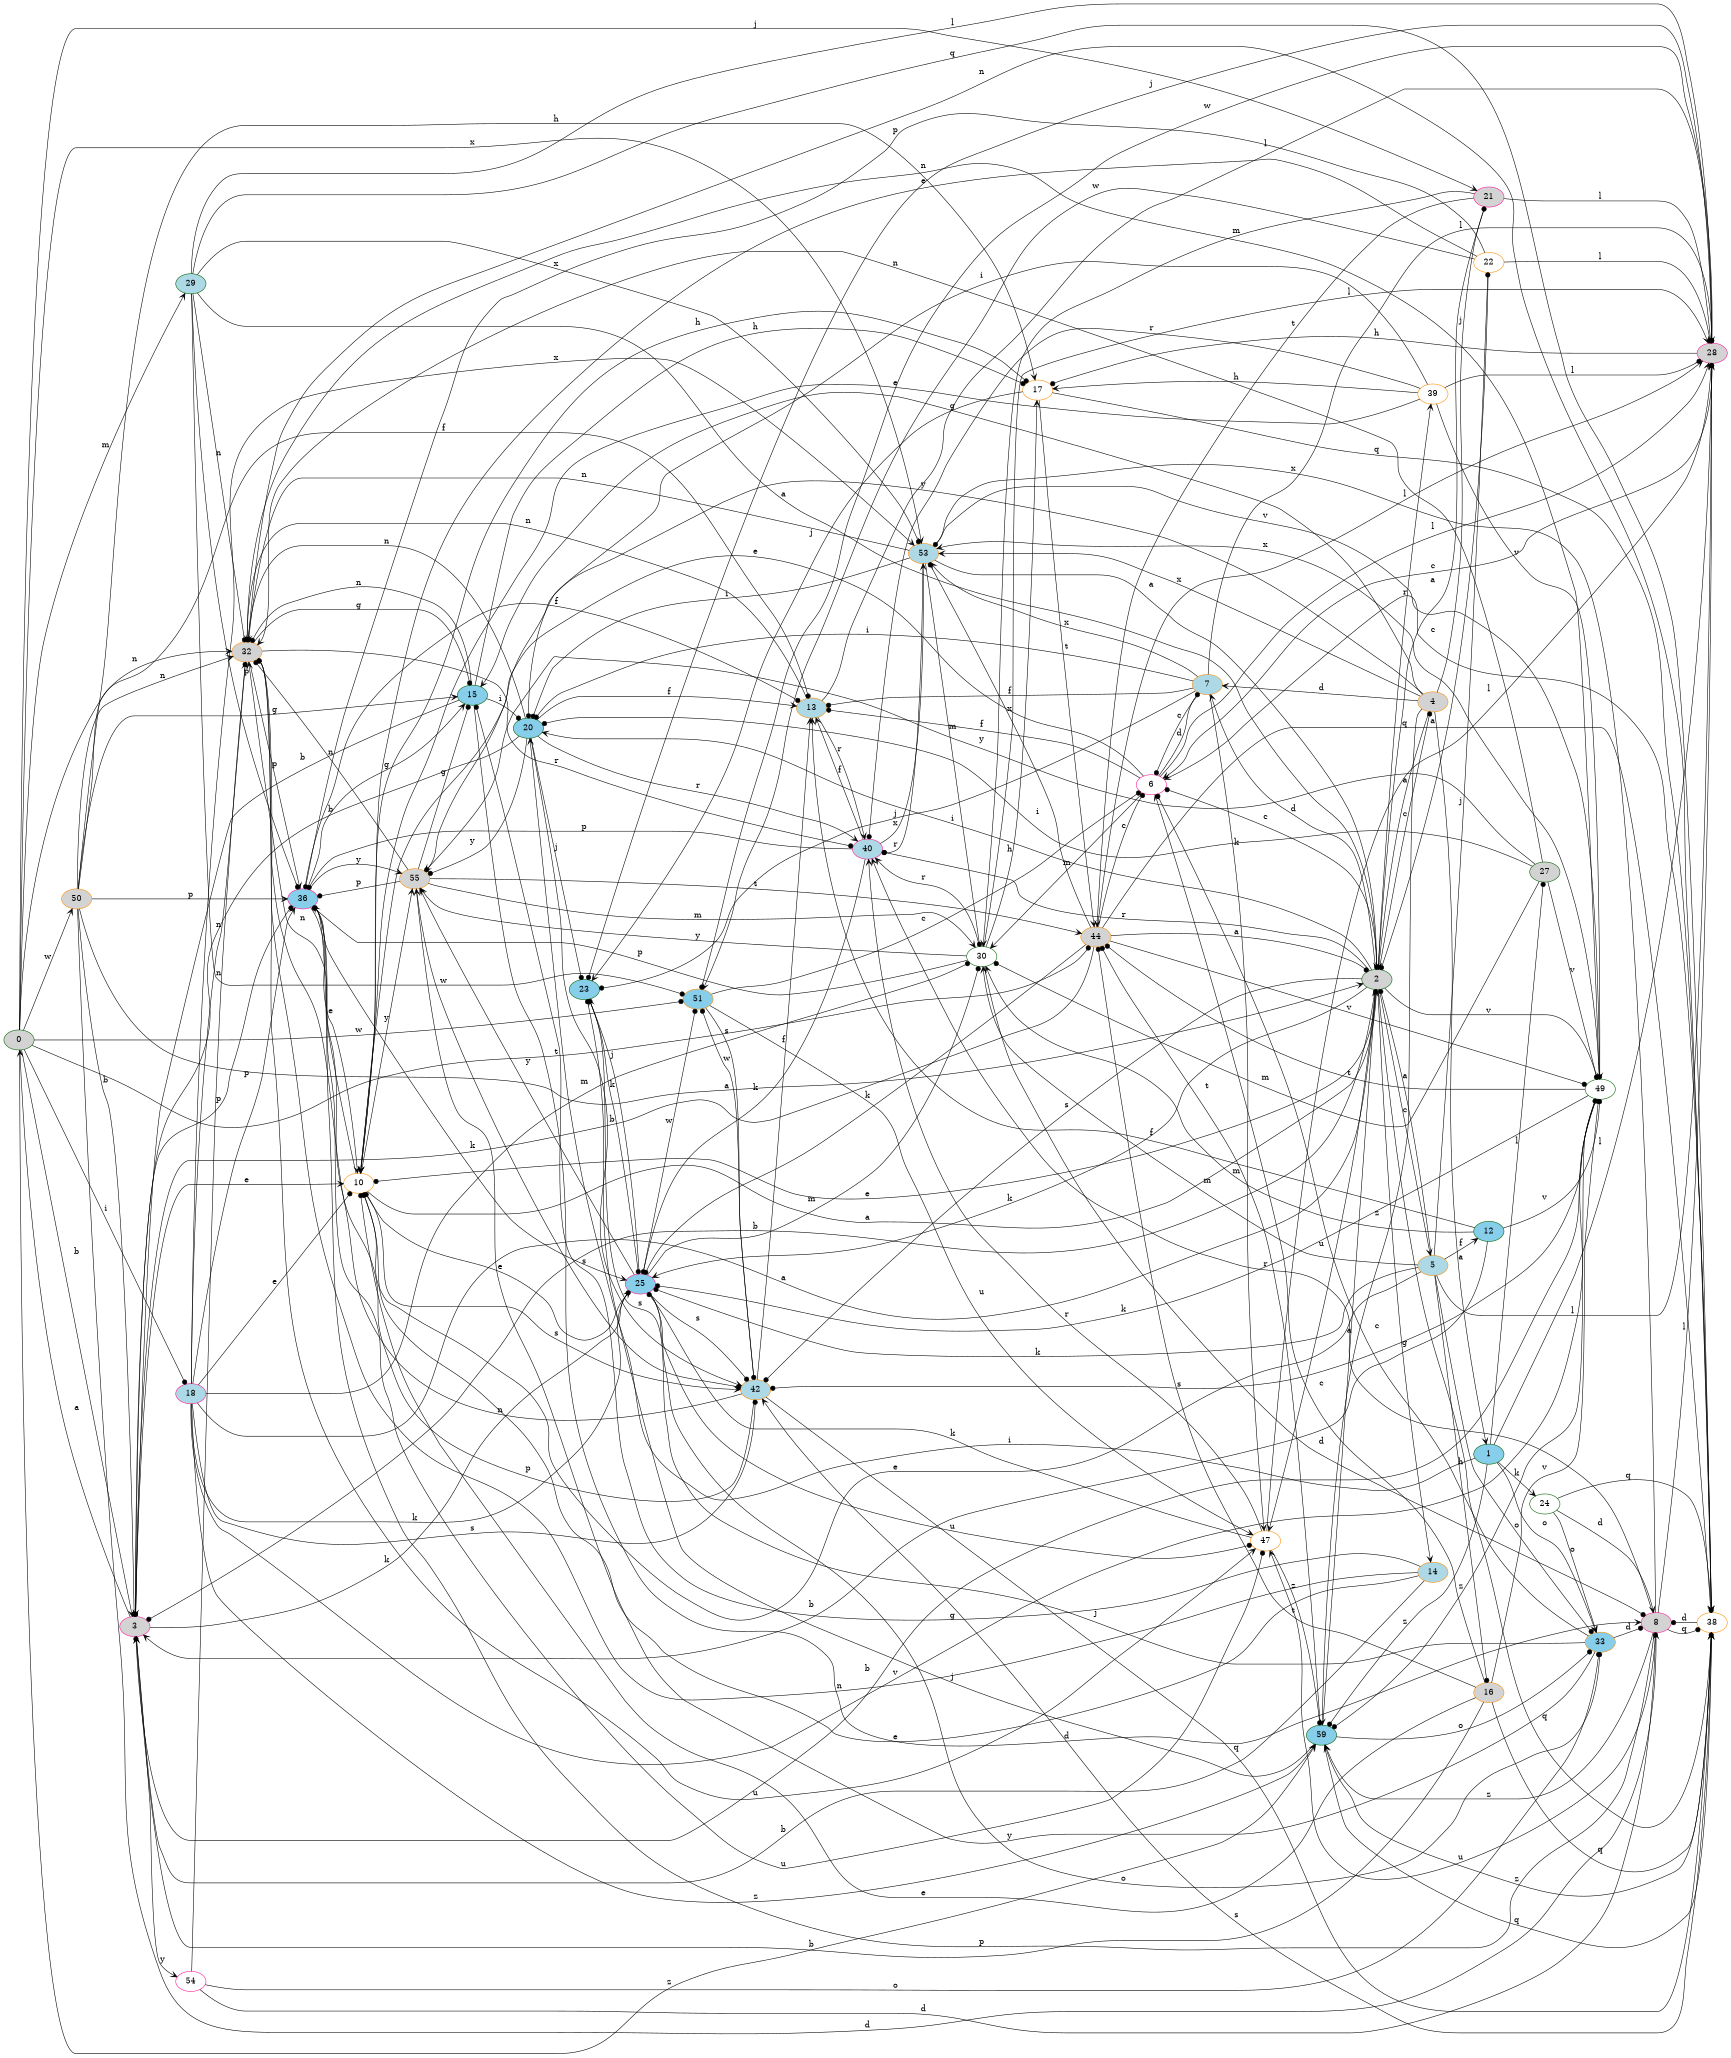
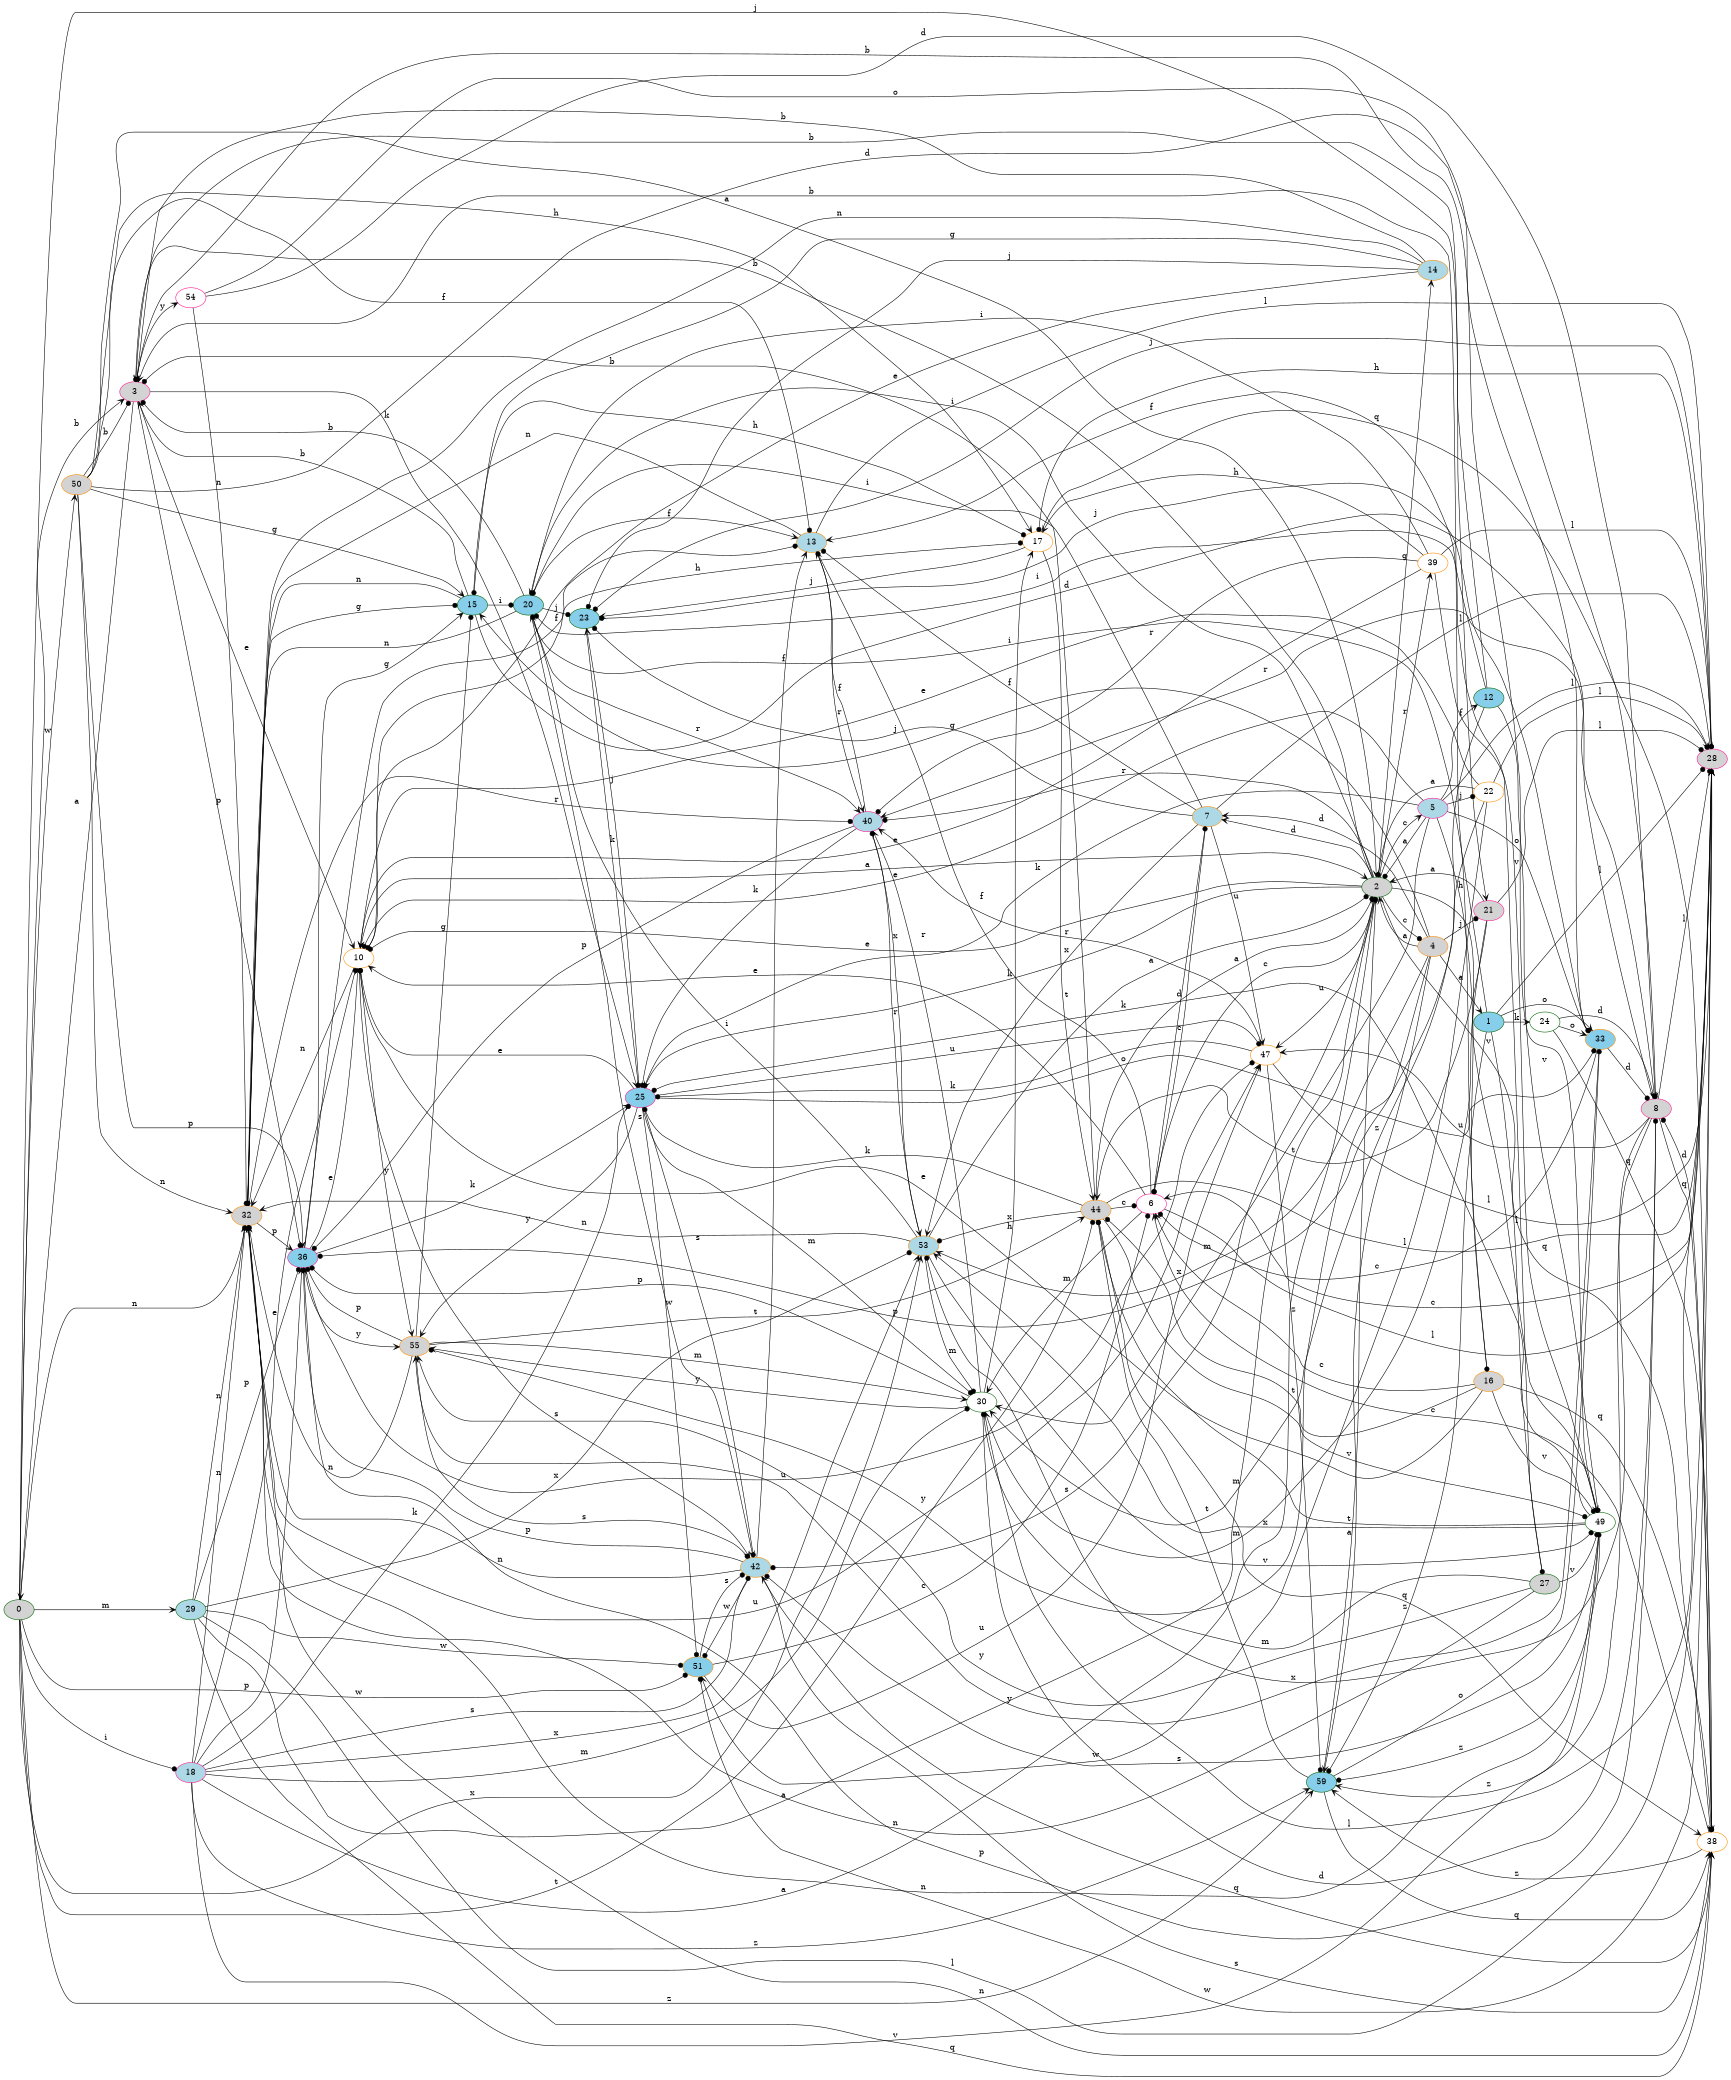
(503, 823) -> none
(1236, 843) -> (1236, 896)
(1433, 1266) -> (1433, 808)
(736, 1589) -> (928, 267)
